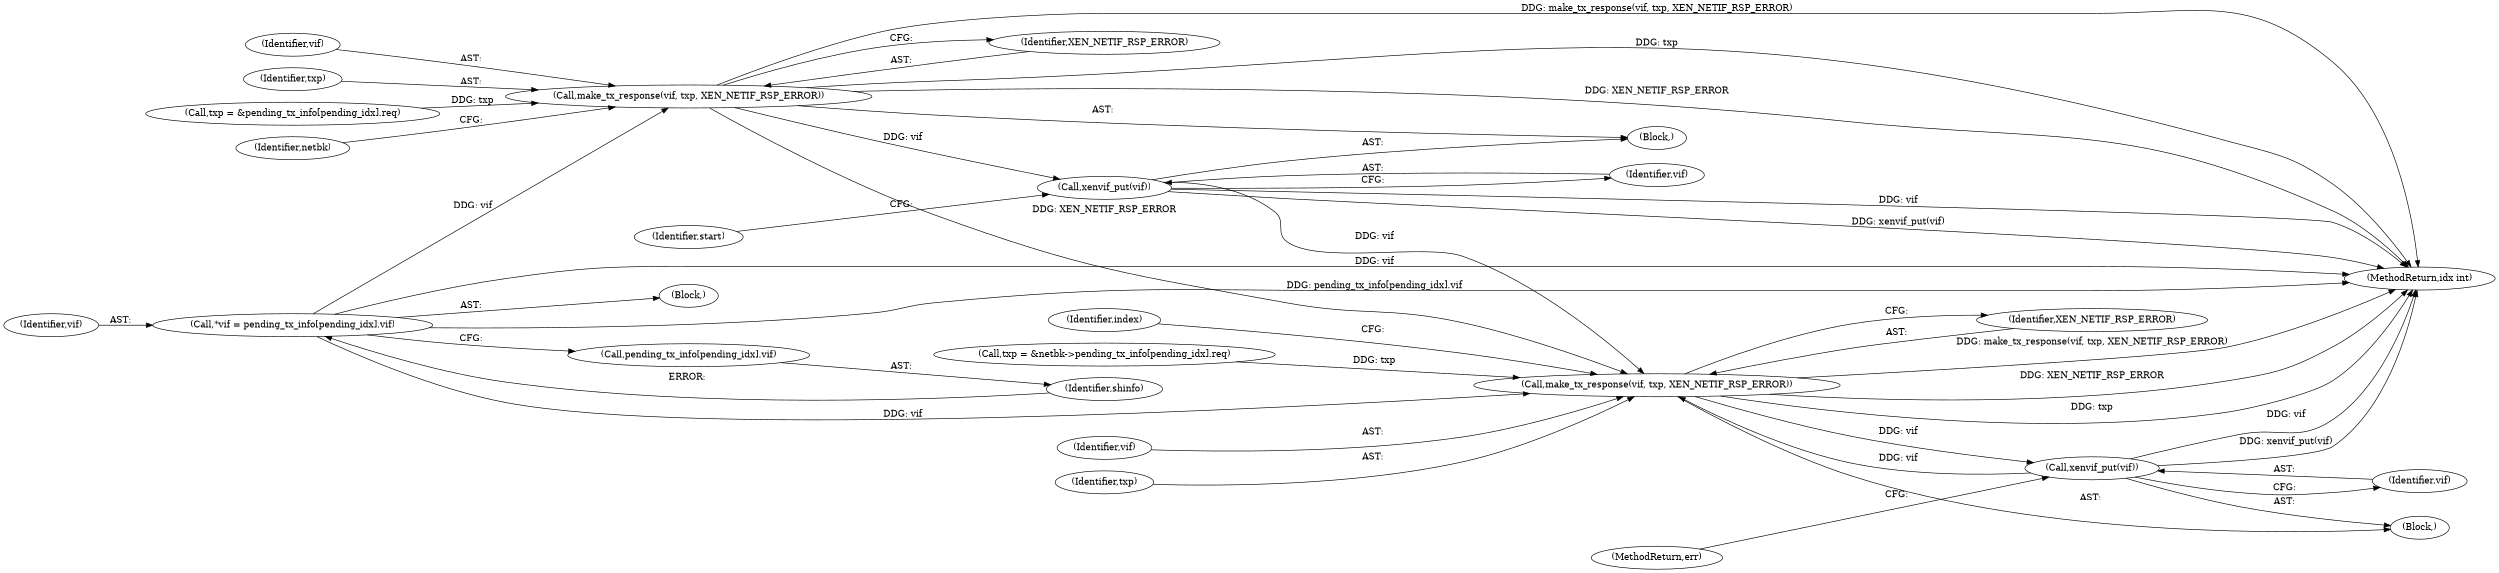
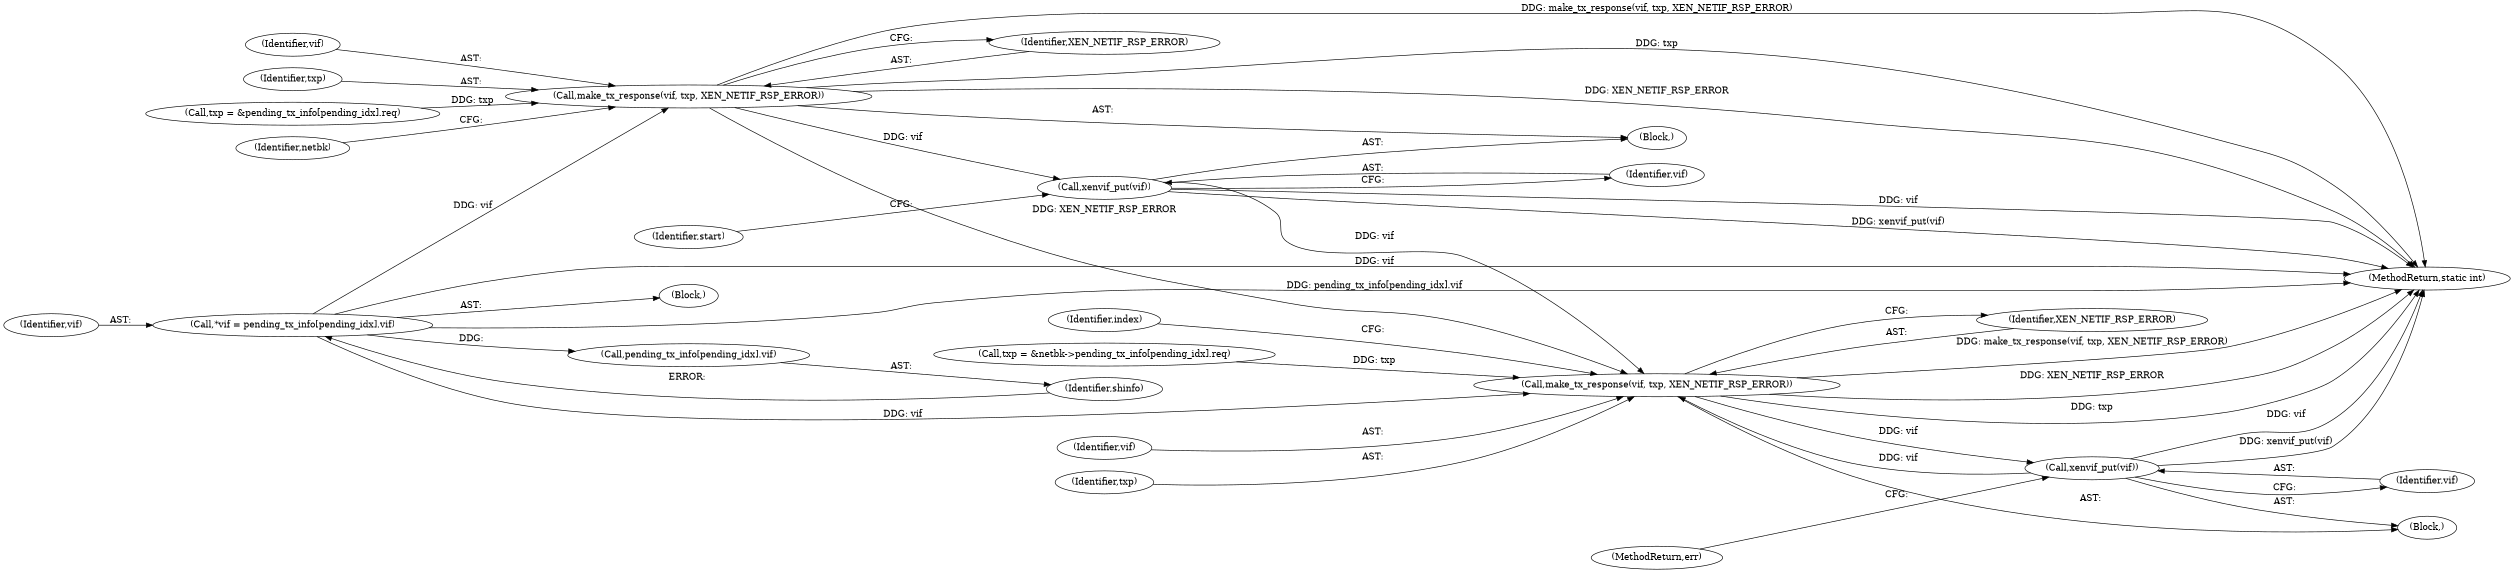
(2420, 279) -> (2427, 279)
(473, 339) -> (473, 339)
